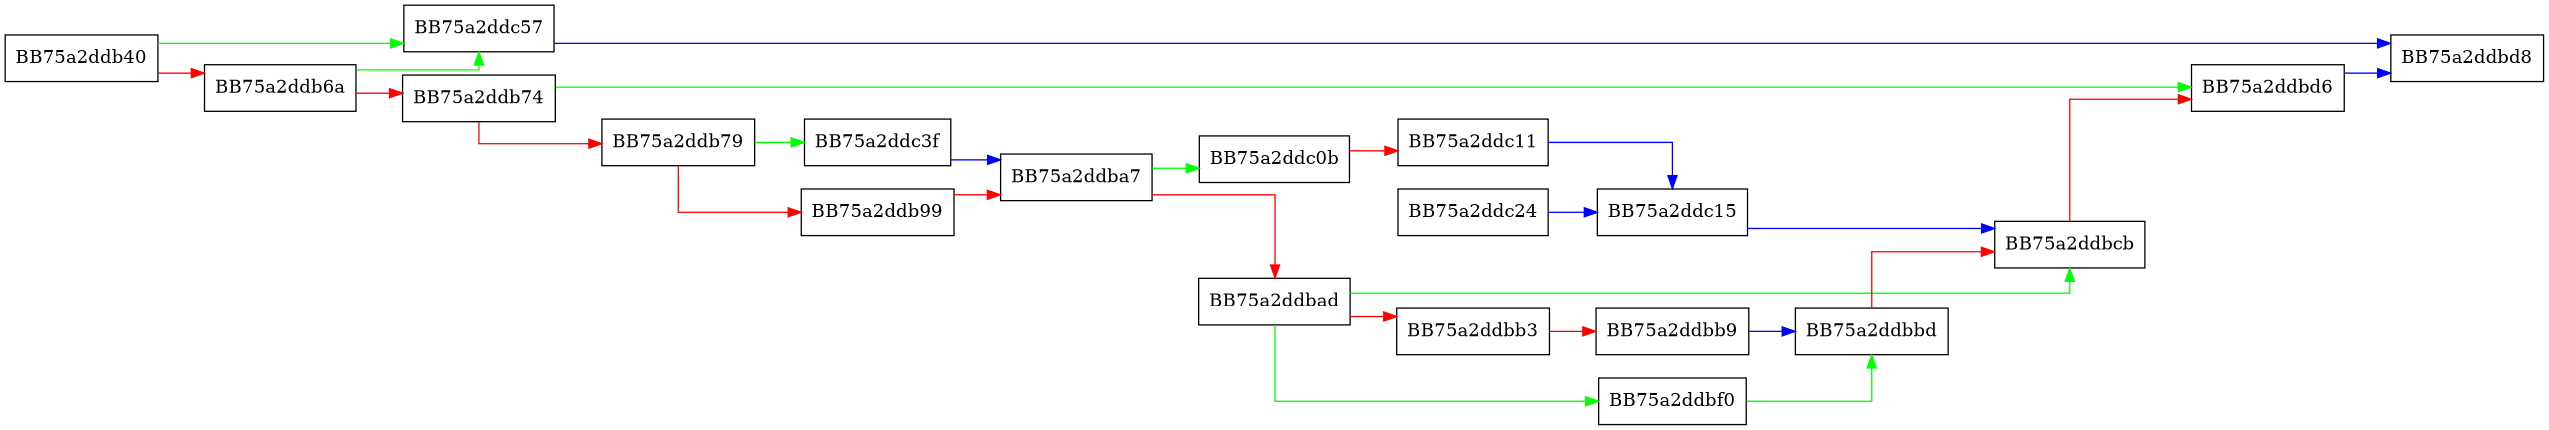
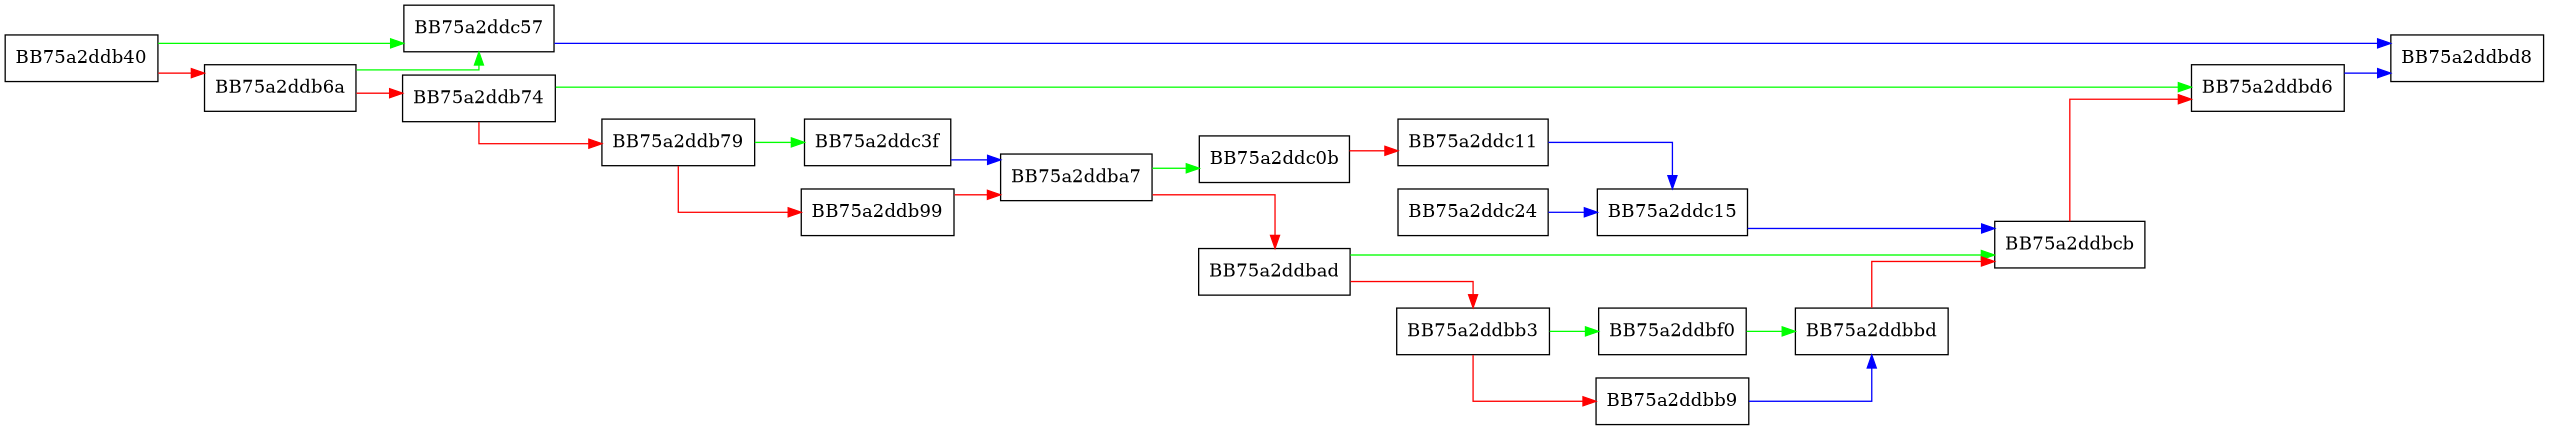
(1392, 401) -> (1568, 331)
